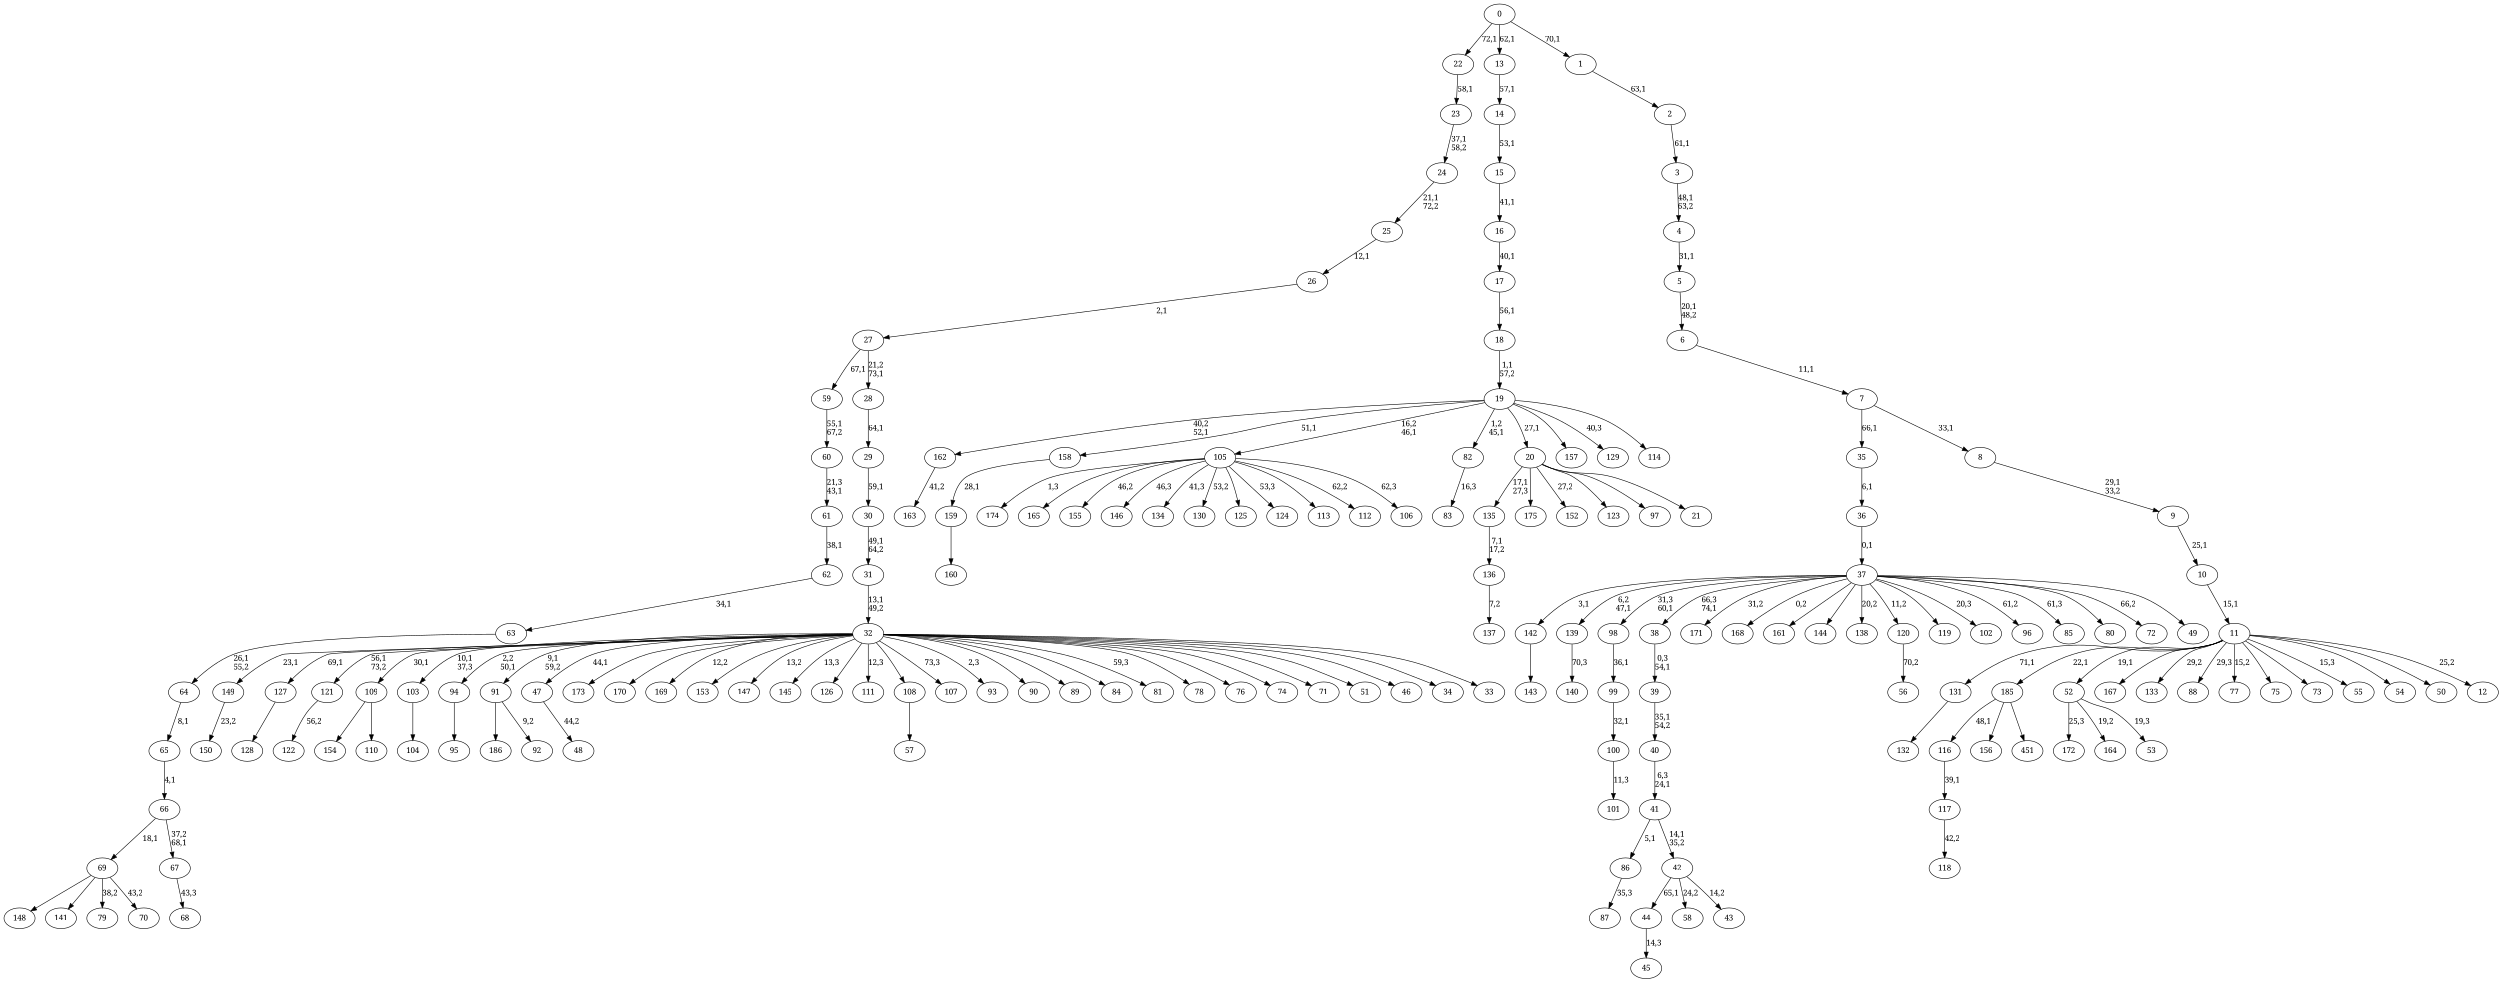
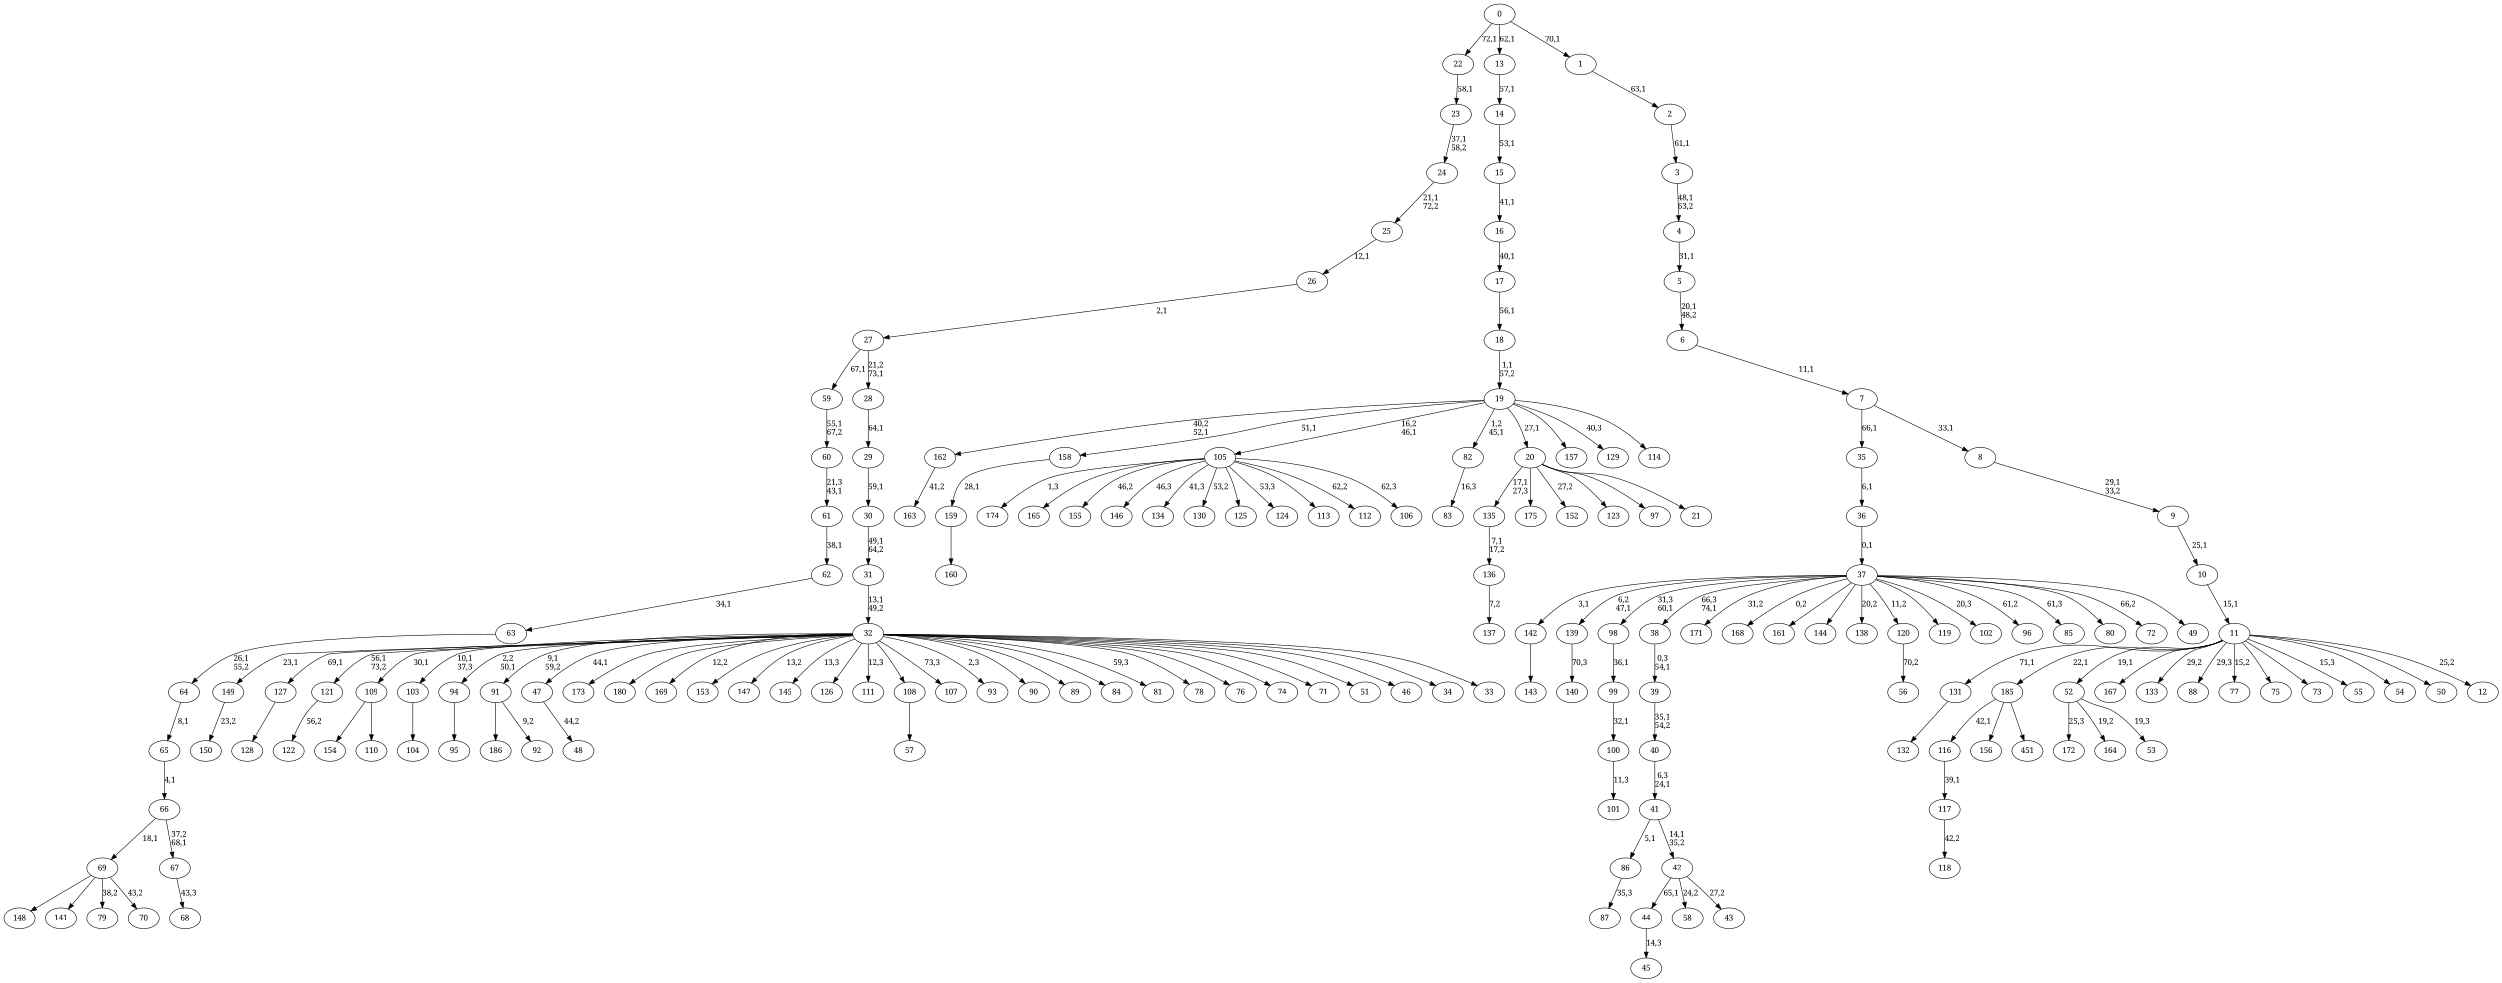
(620, 692) -> (620, 692)
(1983, 722) -> (1983, 722)
(1717, 893) -> (1717, 893)
